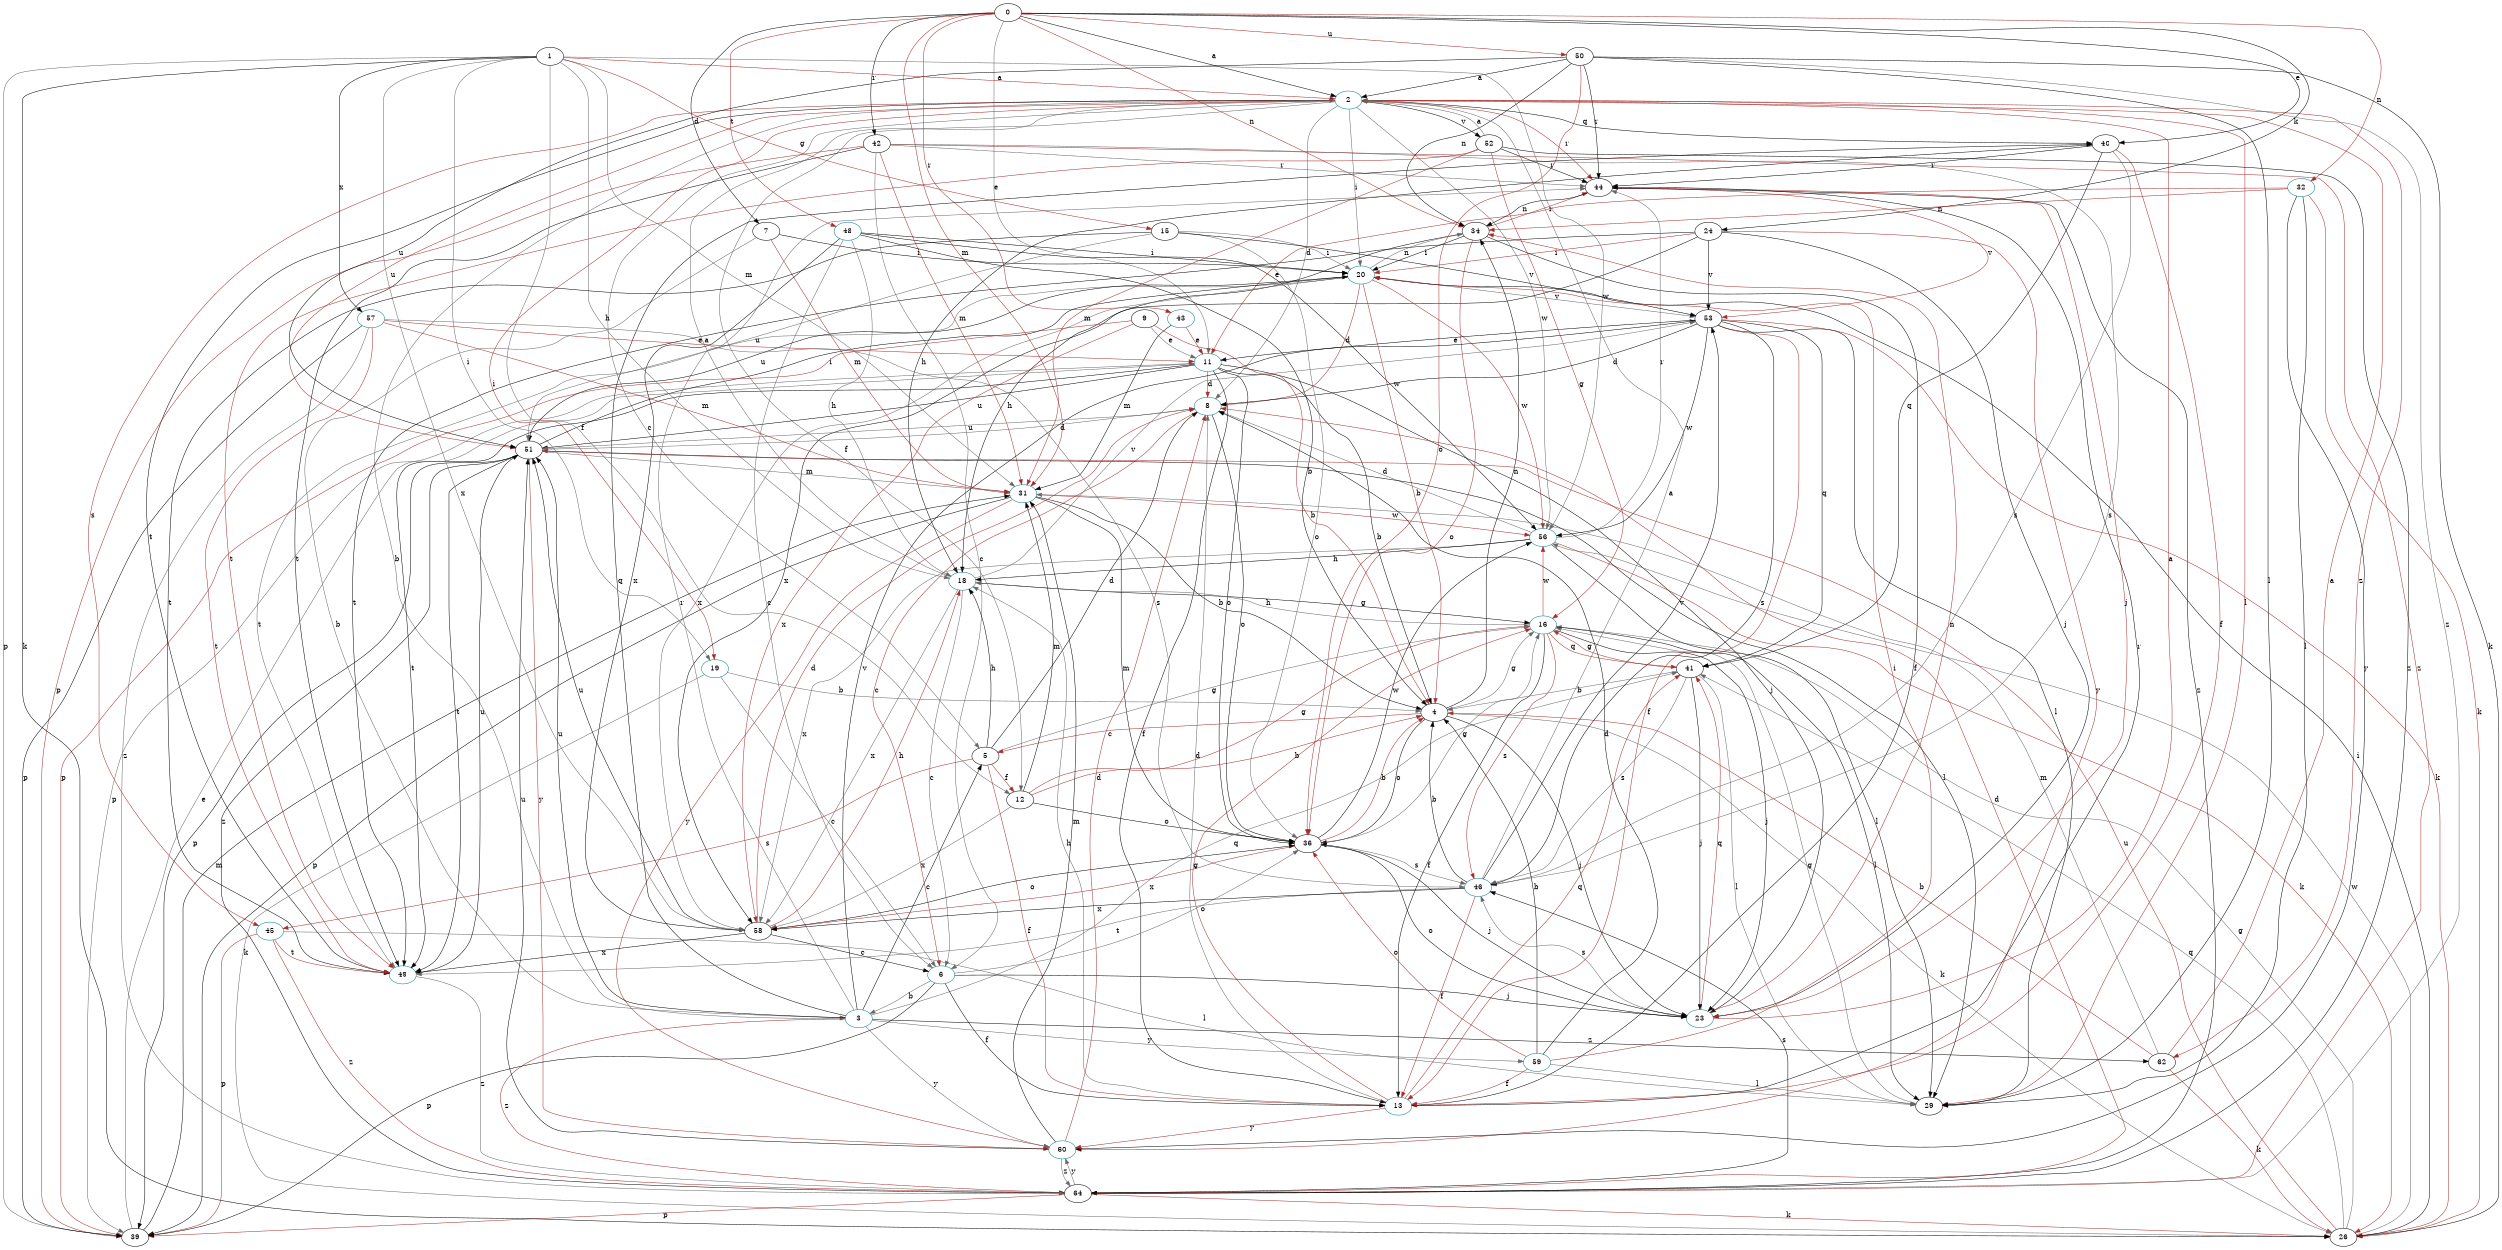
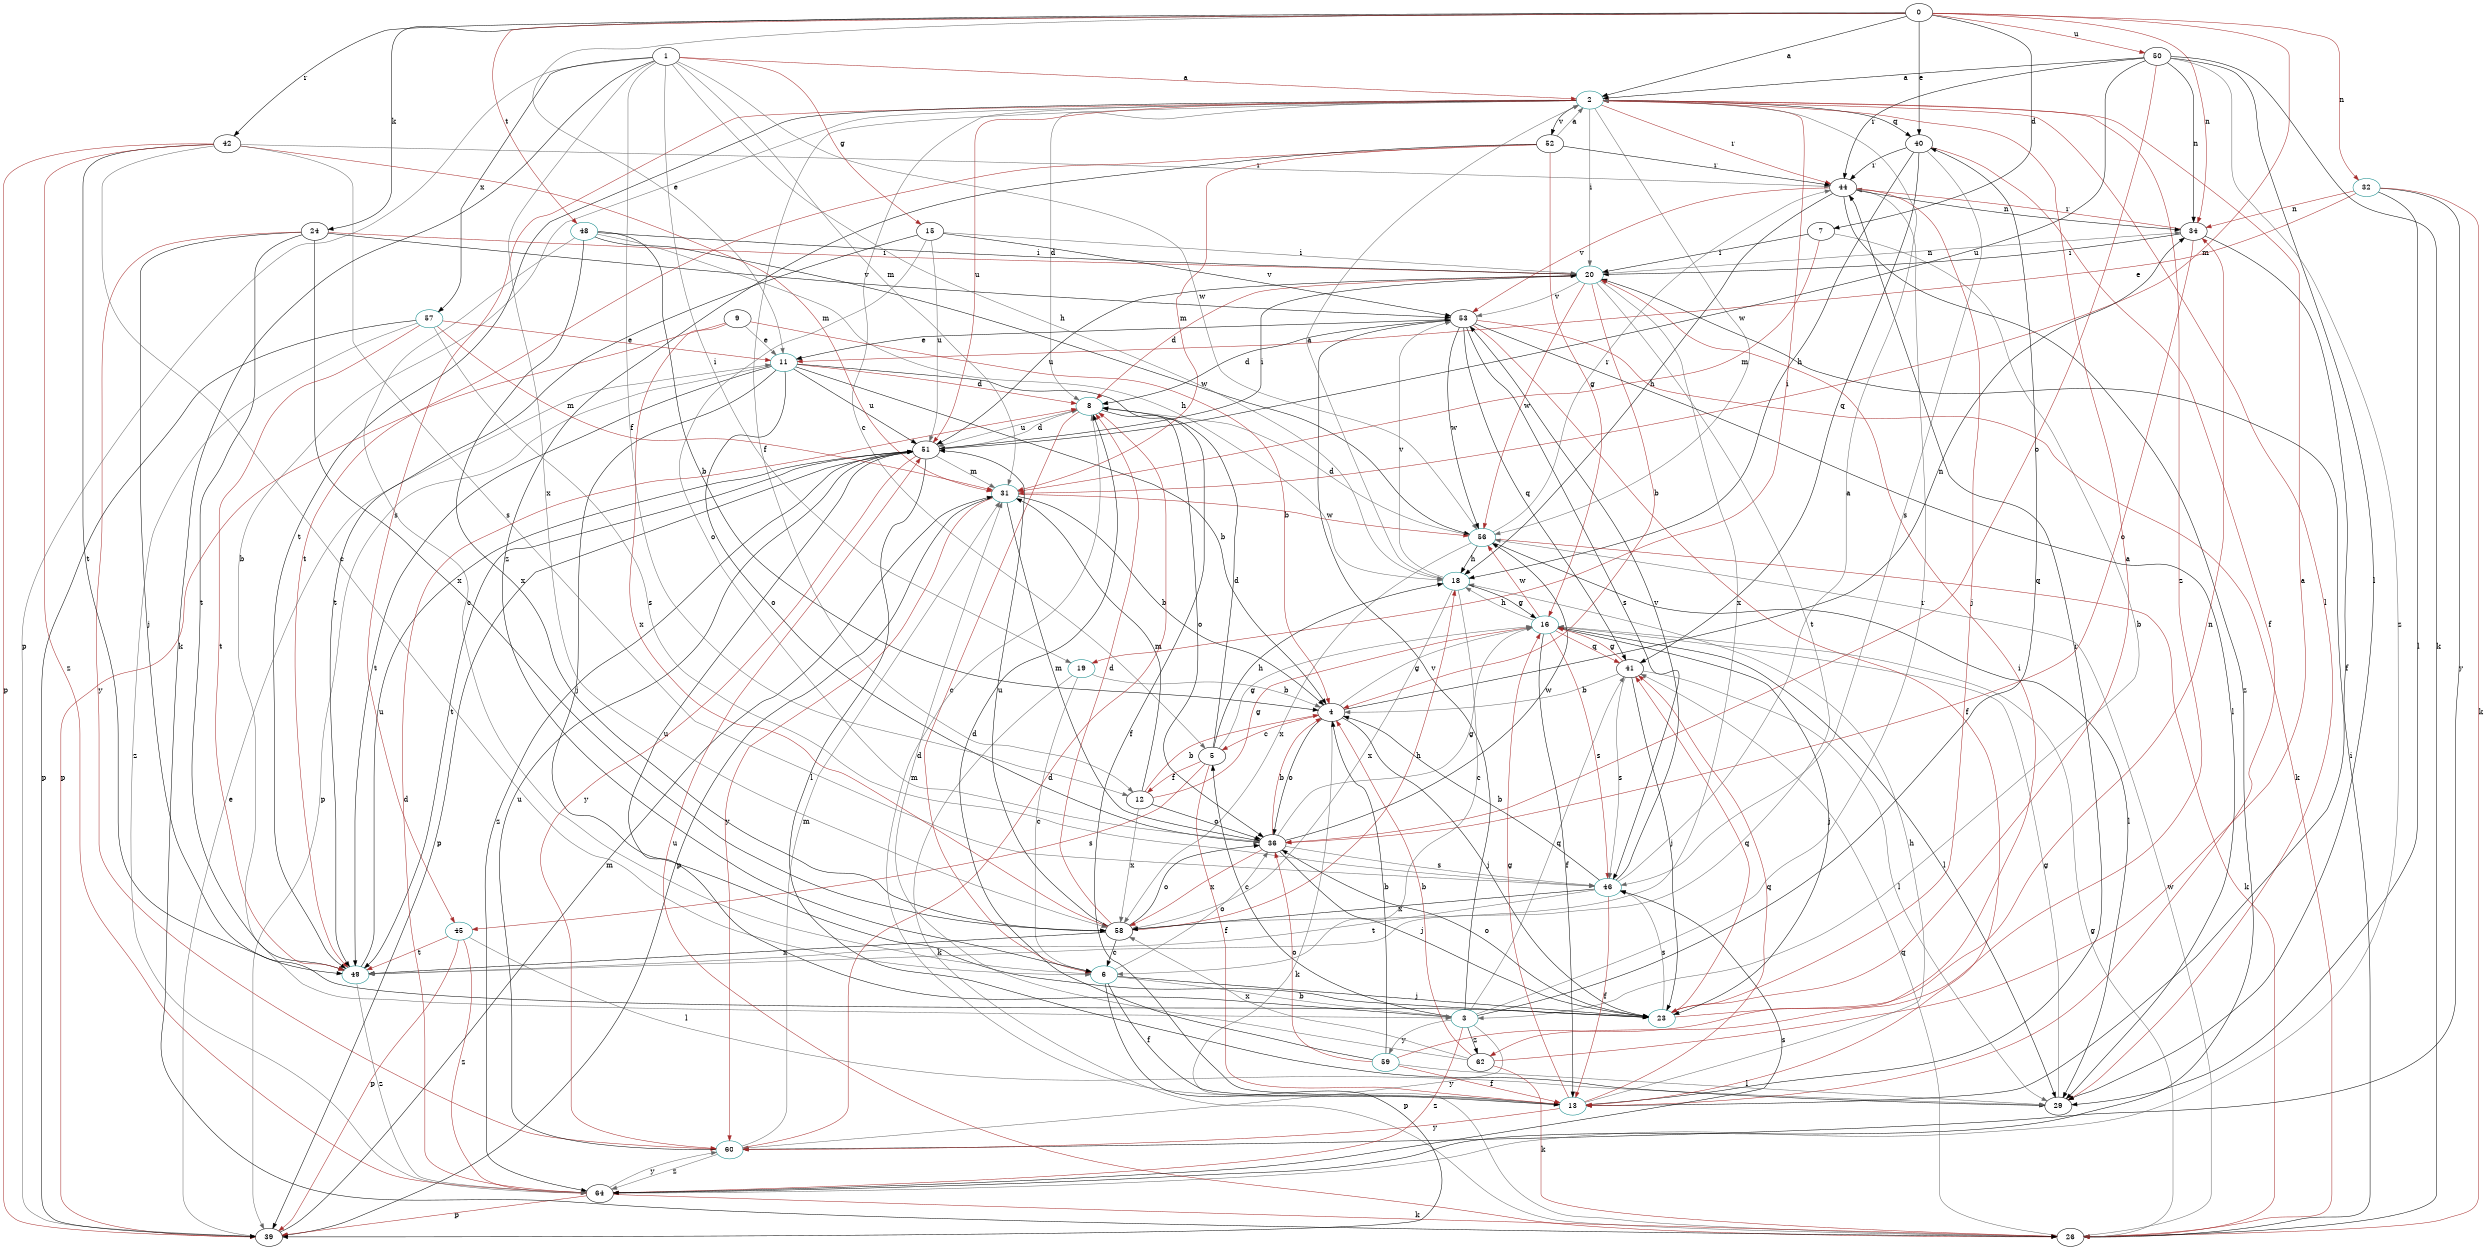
(1181, 319) -> none
(1061, 345) -> (1659, 370)
(2396, 818) -> (607, 385)
(1072, 832) -> (805, 811)
none -> (1312, 1020)
